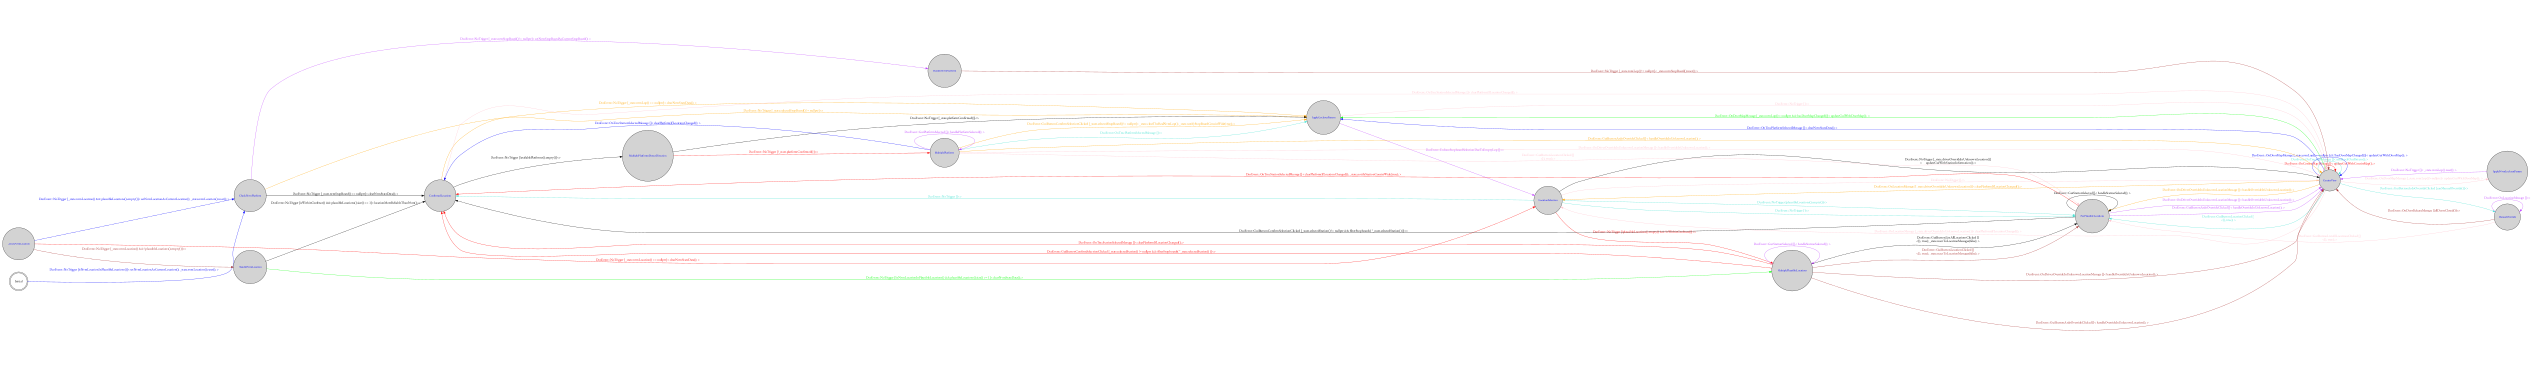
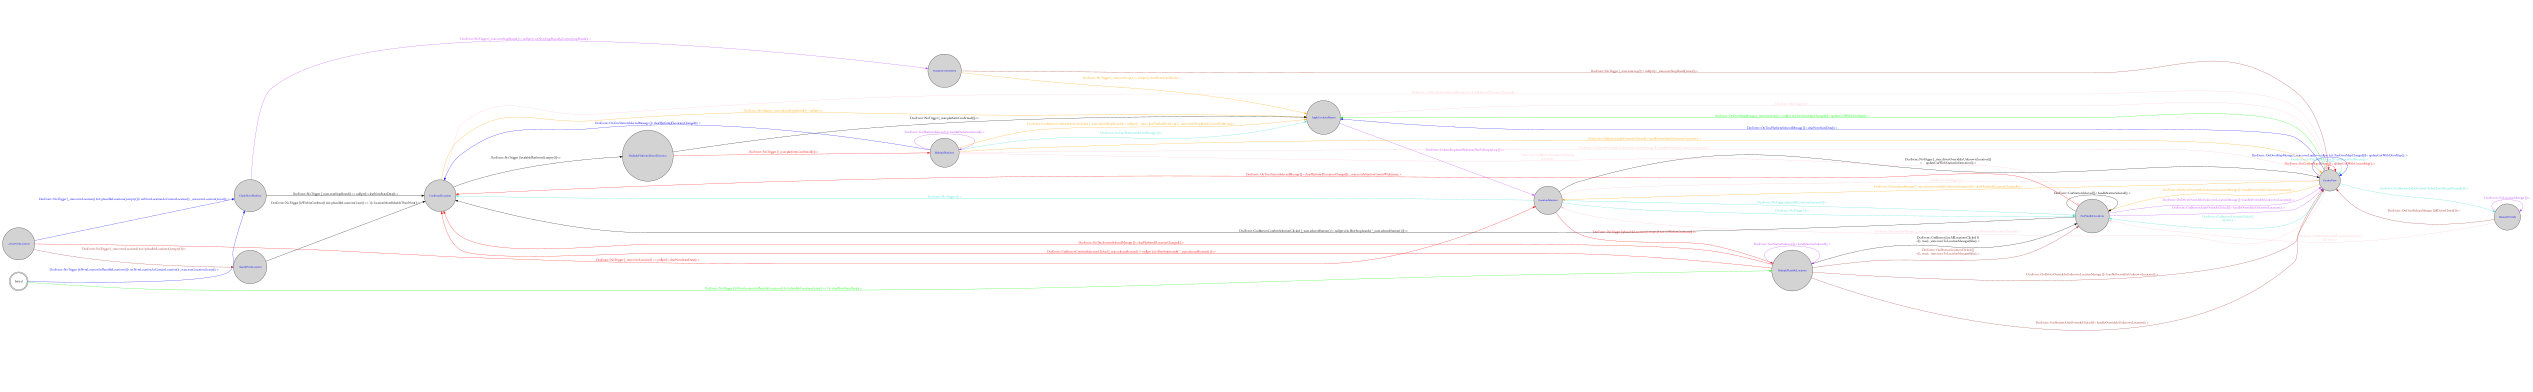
(805, 103) -> (1134, 88)
(2507, 171) -> none
(1018, 279) -> (898, 290)
